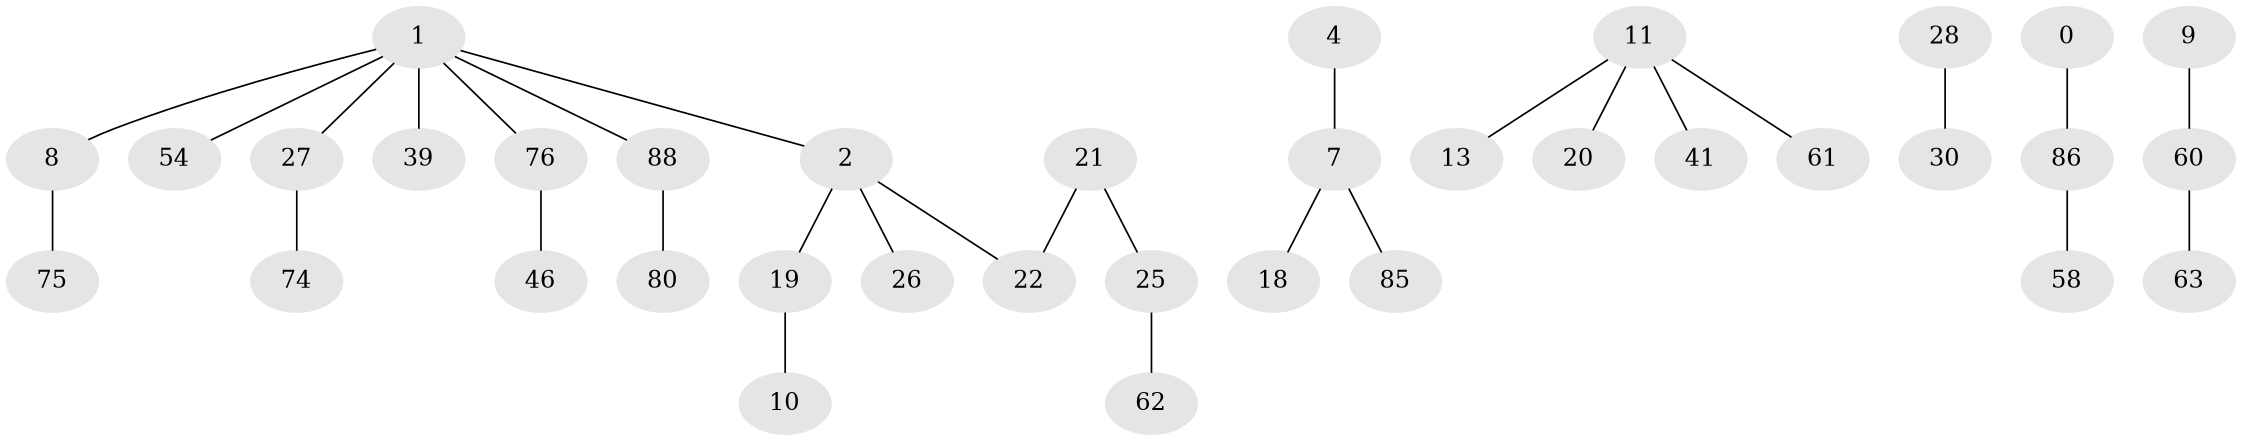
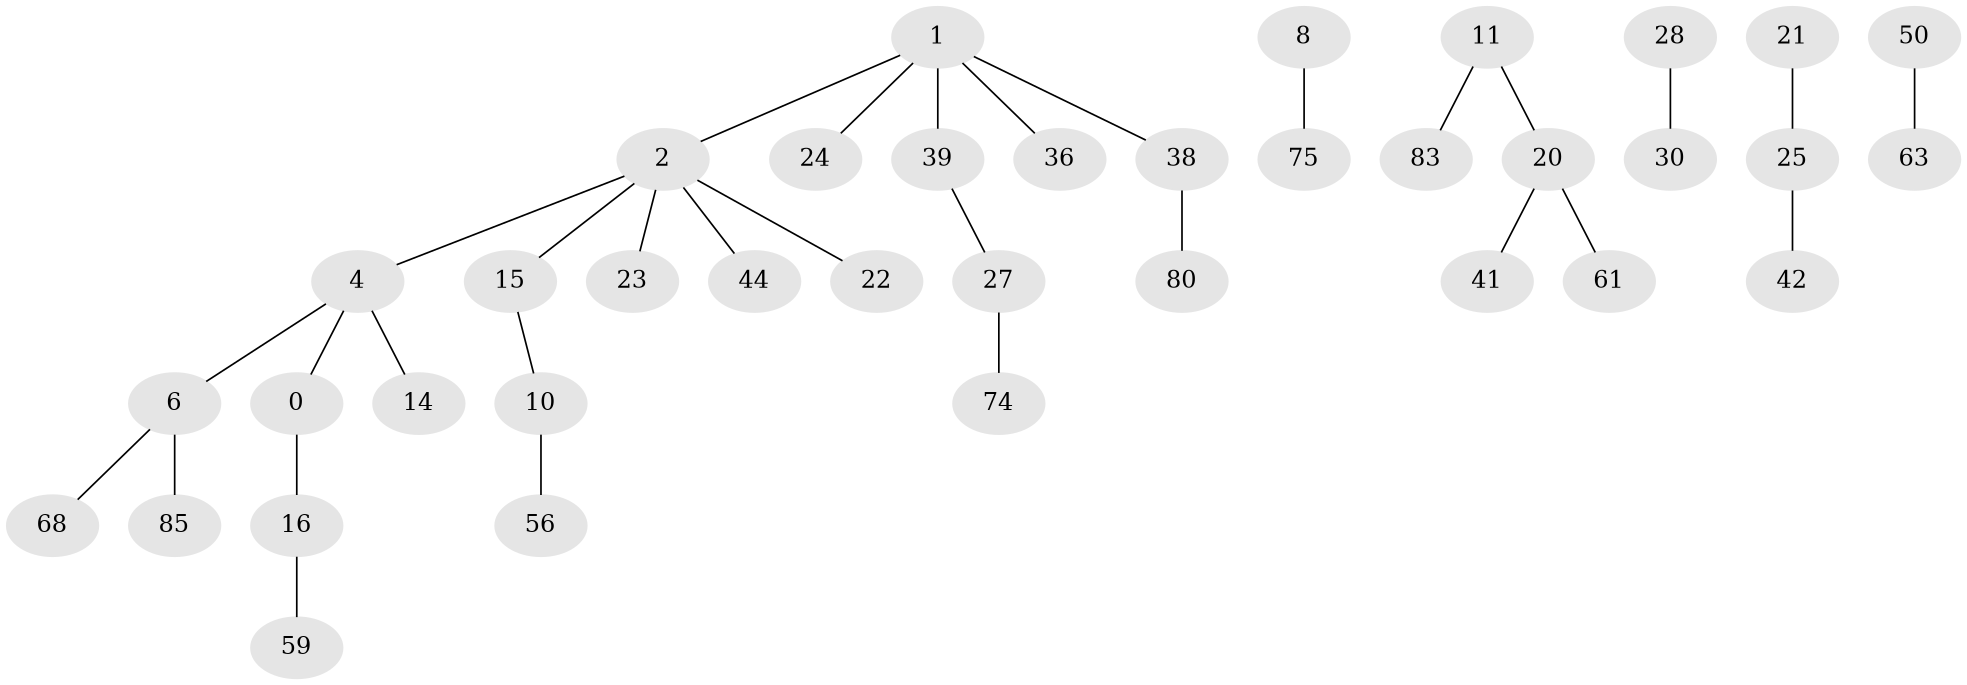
(2189, 37) -> none
(231, 90) -> none
(358, 98) -> (968, 221)
(1670, 98) -> (1518, 221)
(1732, 98) -> (1579, 221)
(175, 159) -> (816, 159)
(541, 159) -> (1060, 159)
(663, 159) -> (1182, 159)
(1335, 159) -> (175, 404)
(1457, 159) -> (1426, 159)
(2067, 159) -> (297, 526)
(2189, 159) -> (1915, 37)
none -> (511, 220)
(1060, 221) -> none
(541, 282) -> none
none -> (755, 282)
(785, 282) -> (510, 282)
(907, 282) -> (633, 282)
(1274, 282) -> (53, 526)
(2067, 282) -> (297, 648)
none -> (327, 343)
none -> (419, 404)
(1151, 404) -> (1792, 282)
none -> (541, 526)
